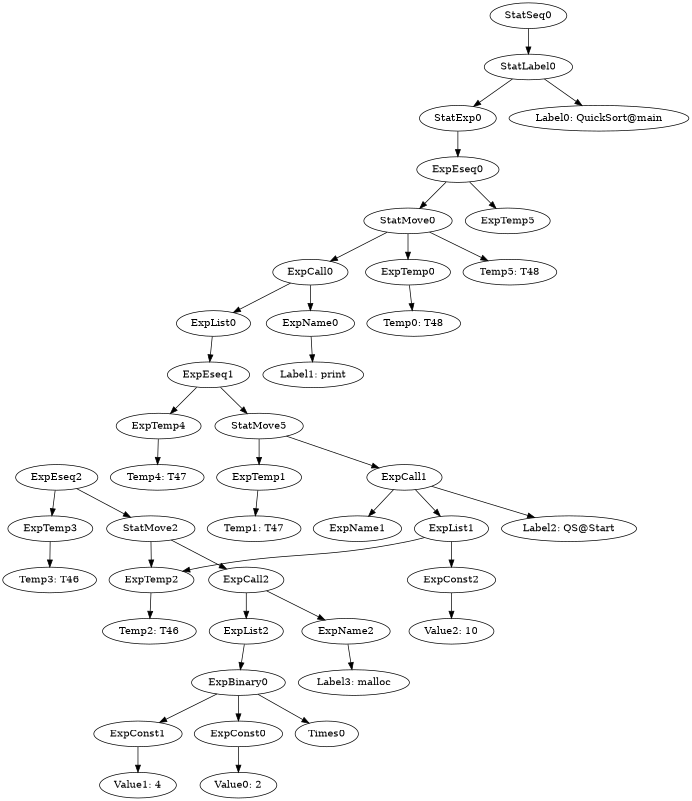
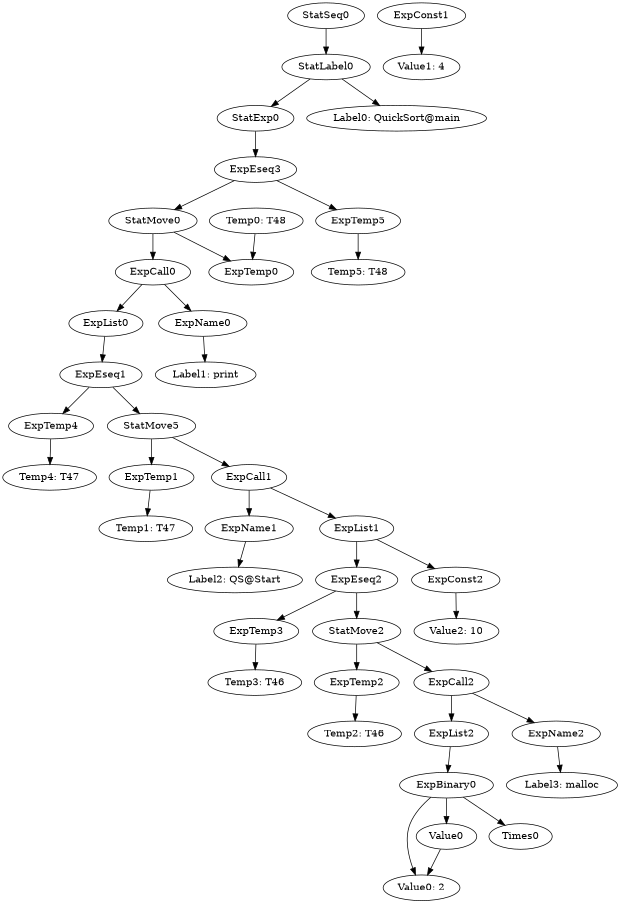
(458, 170) -> (256, 170)
(456, 245) -> (358, 243)
(410, 294) -> (254, 243)
(480, 501) -> (243, 551)
(307, 555) -> (357, 551)
(191, 707) -> (408, 829)
(238, 734) -> (446, 836)
